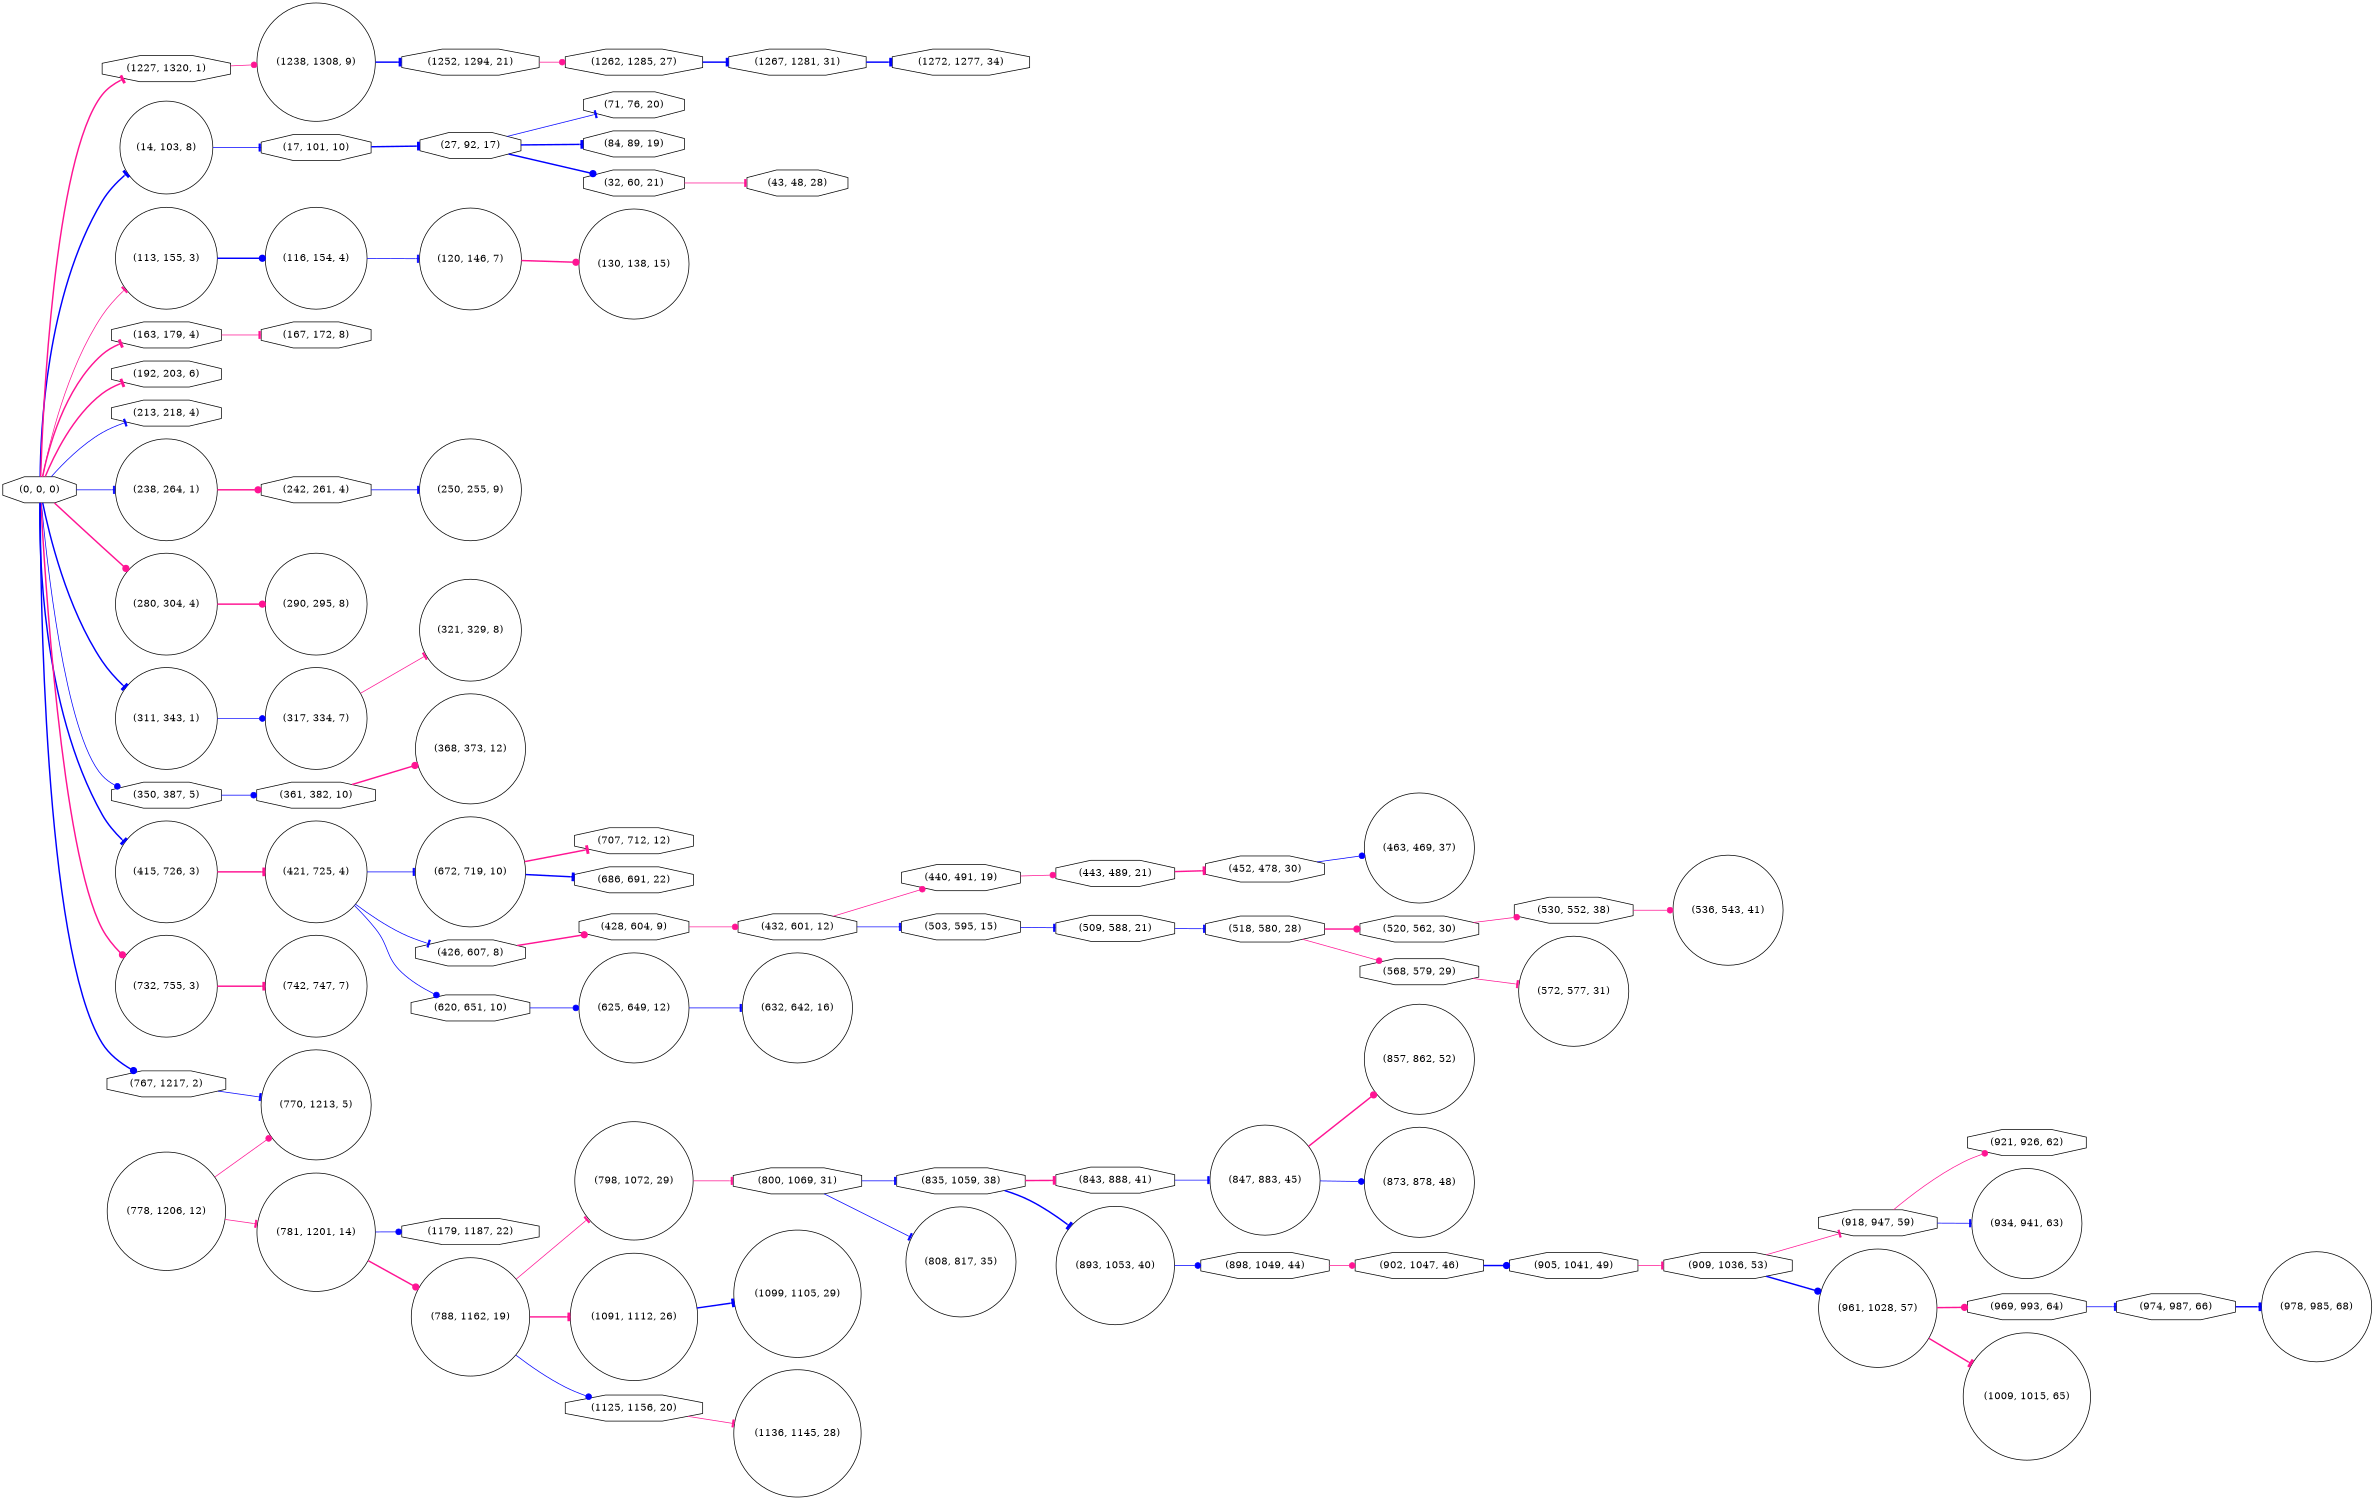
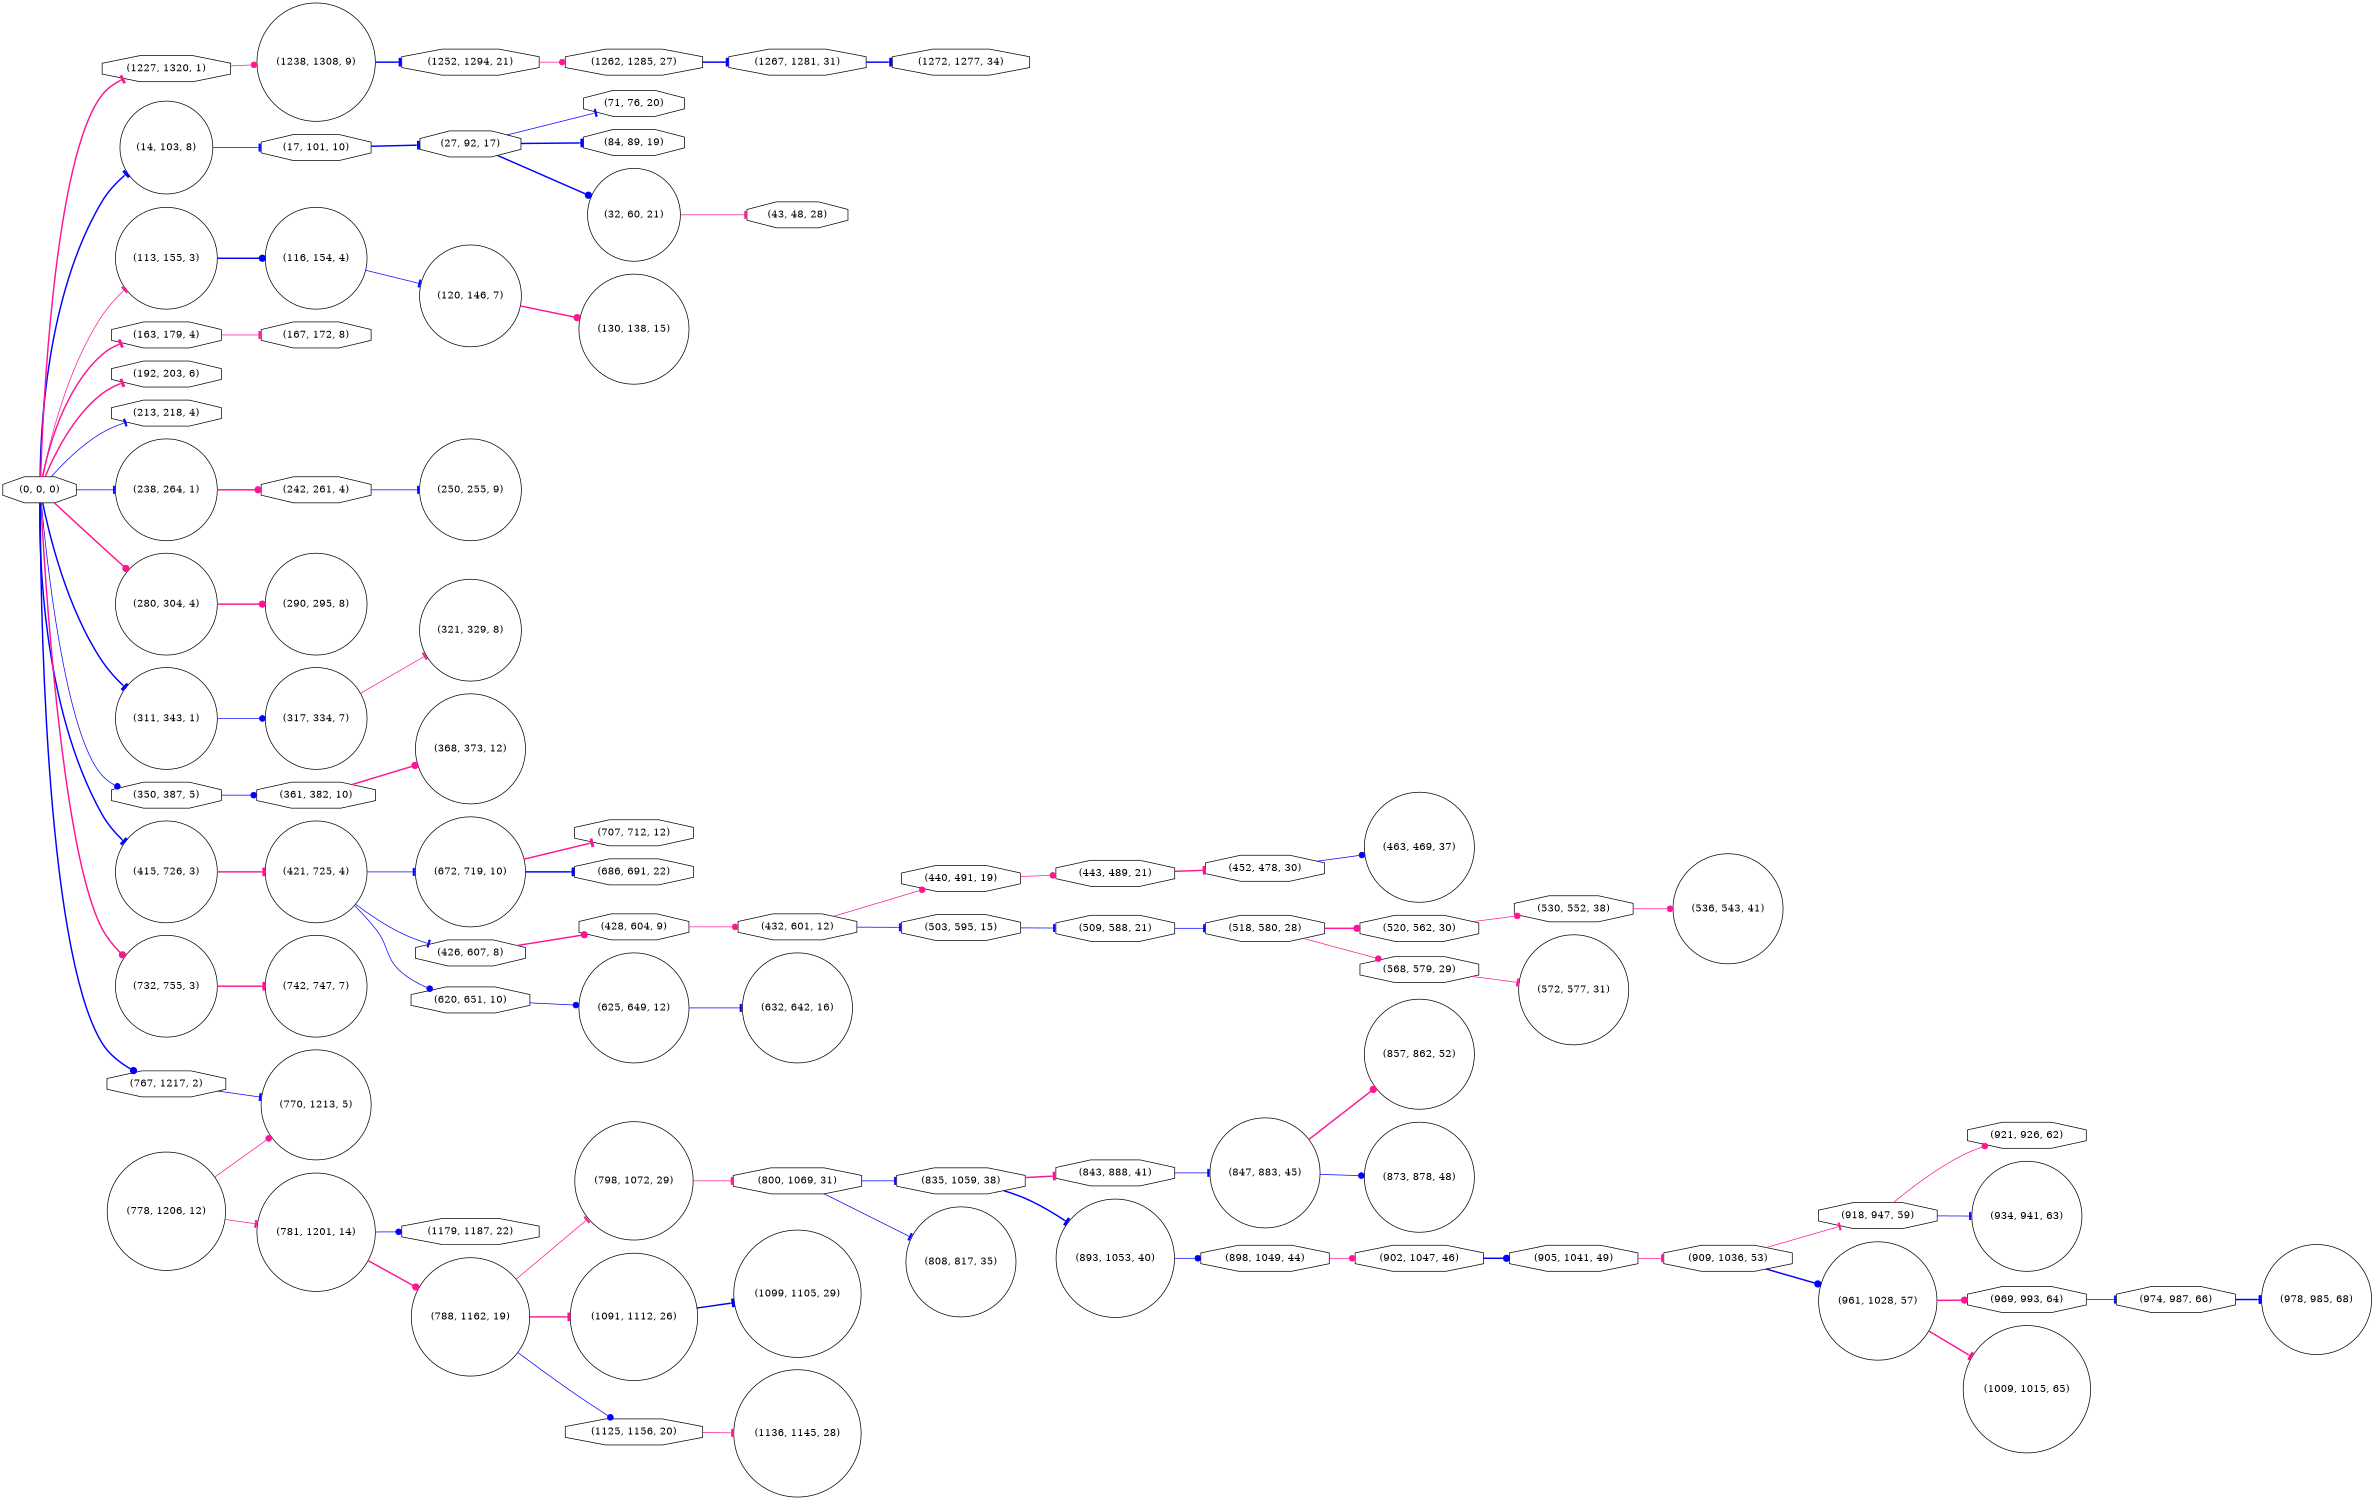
(634, 183) -> (634, 215)
